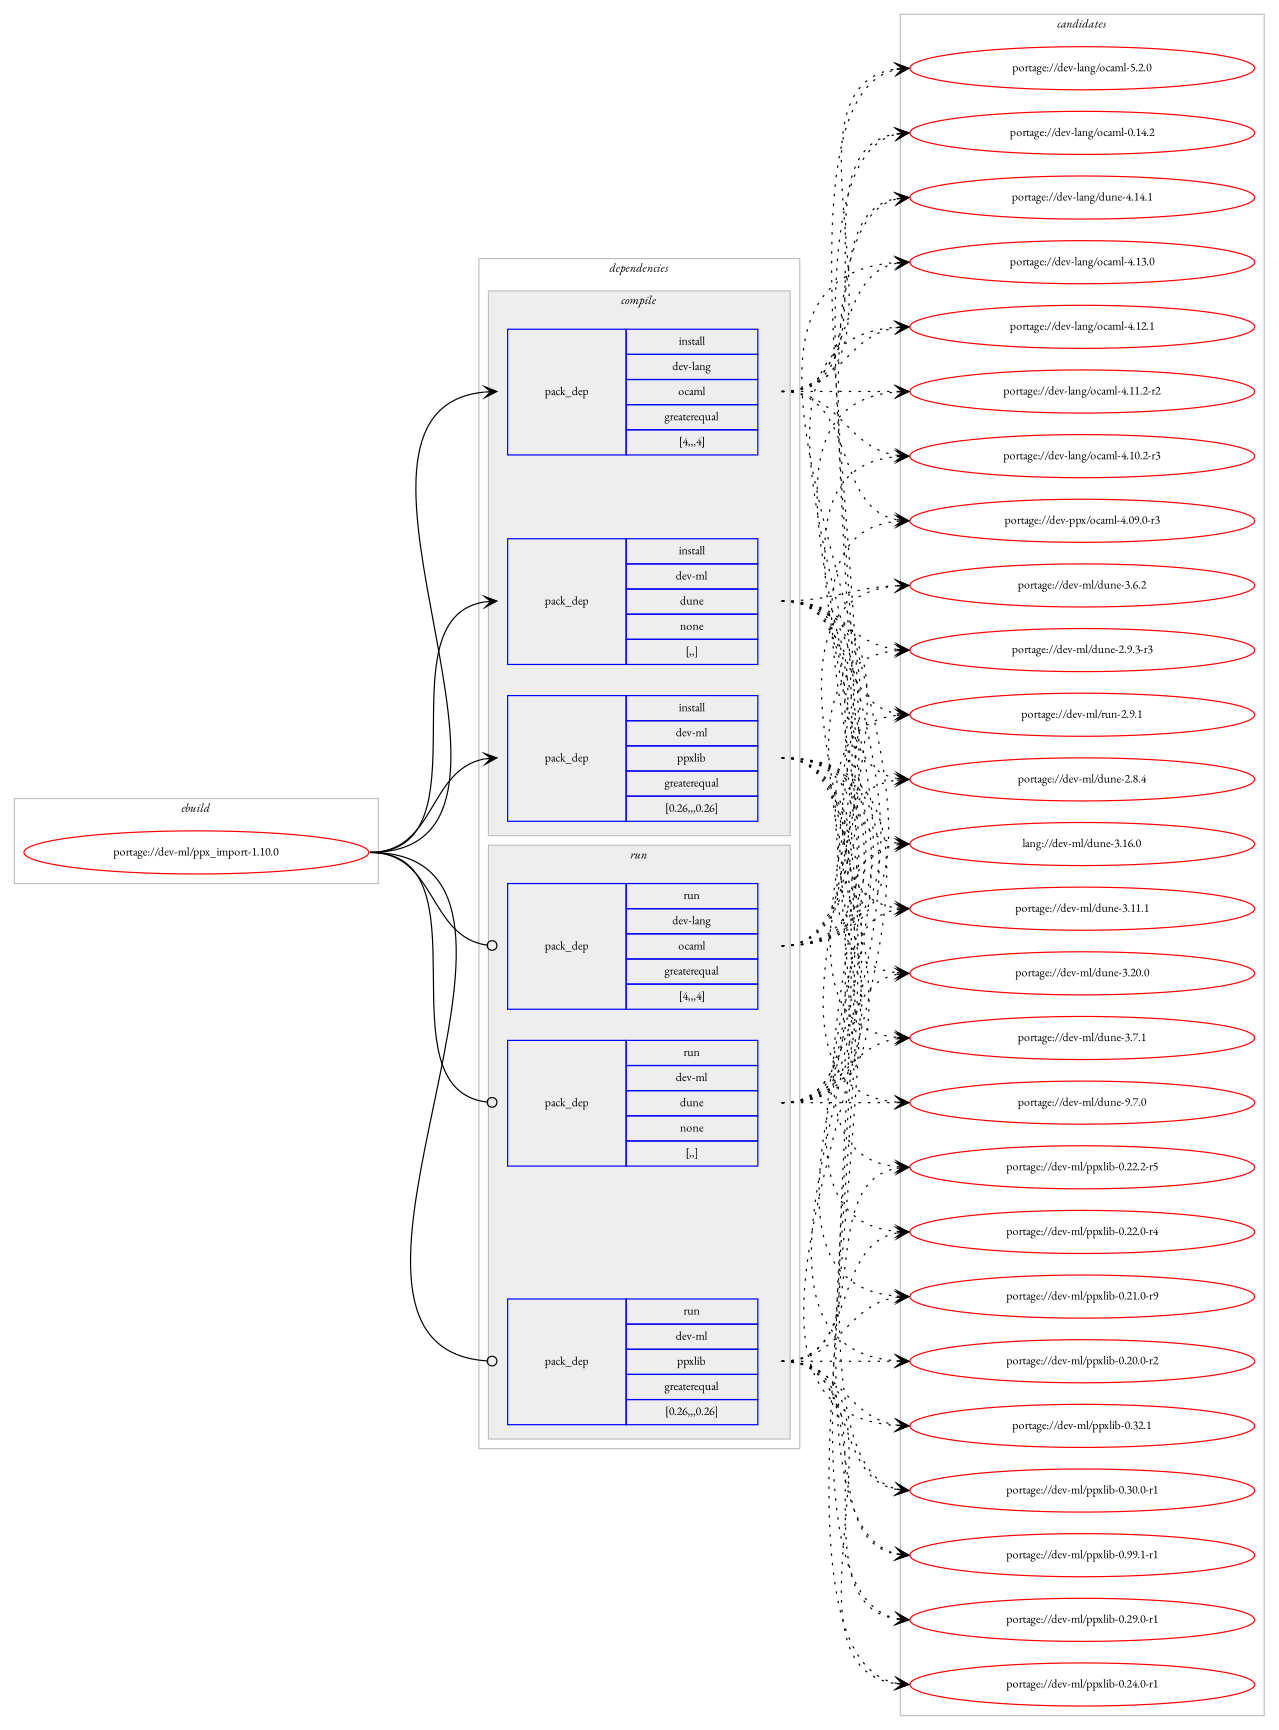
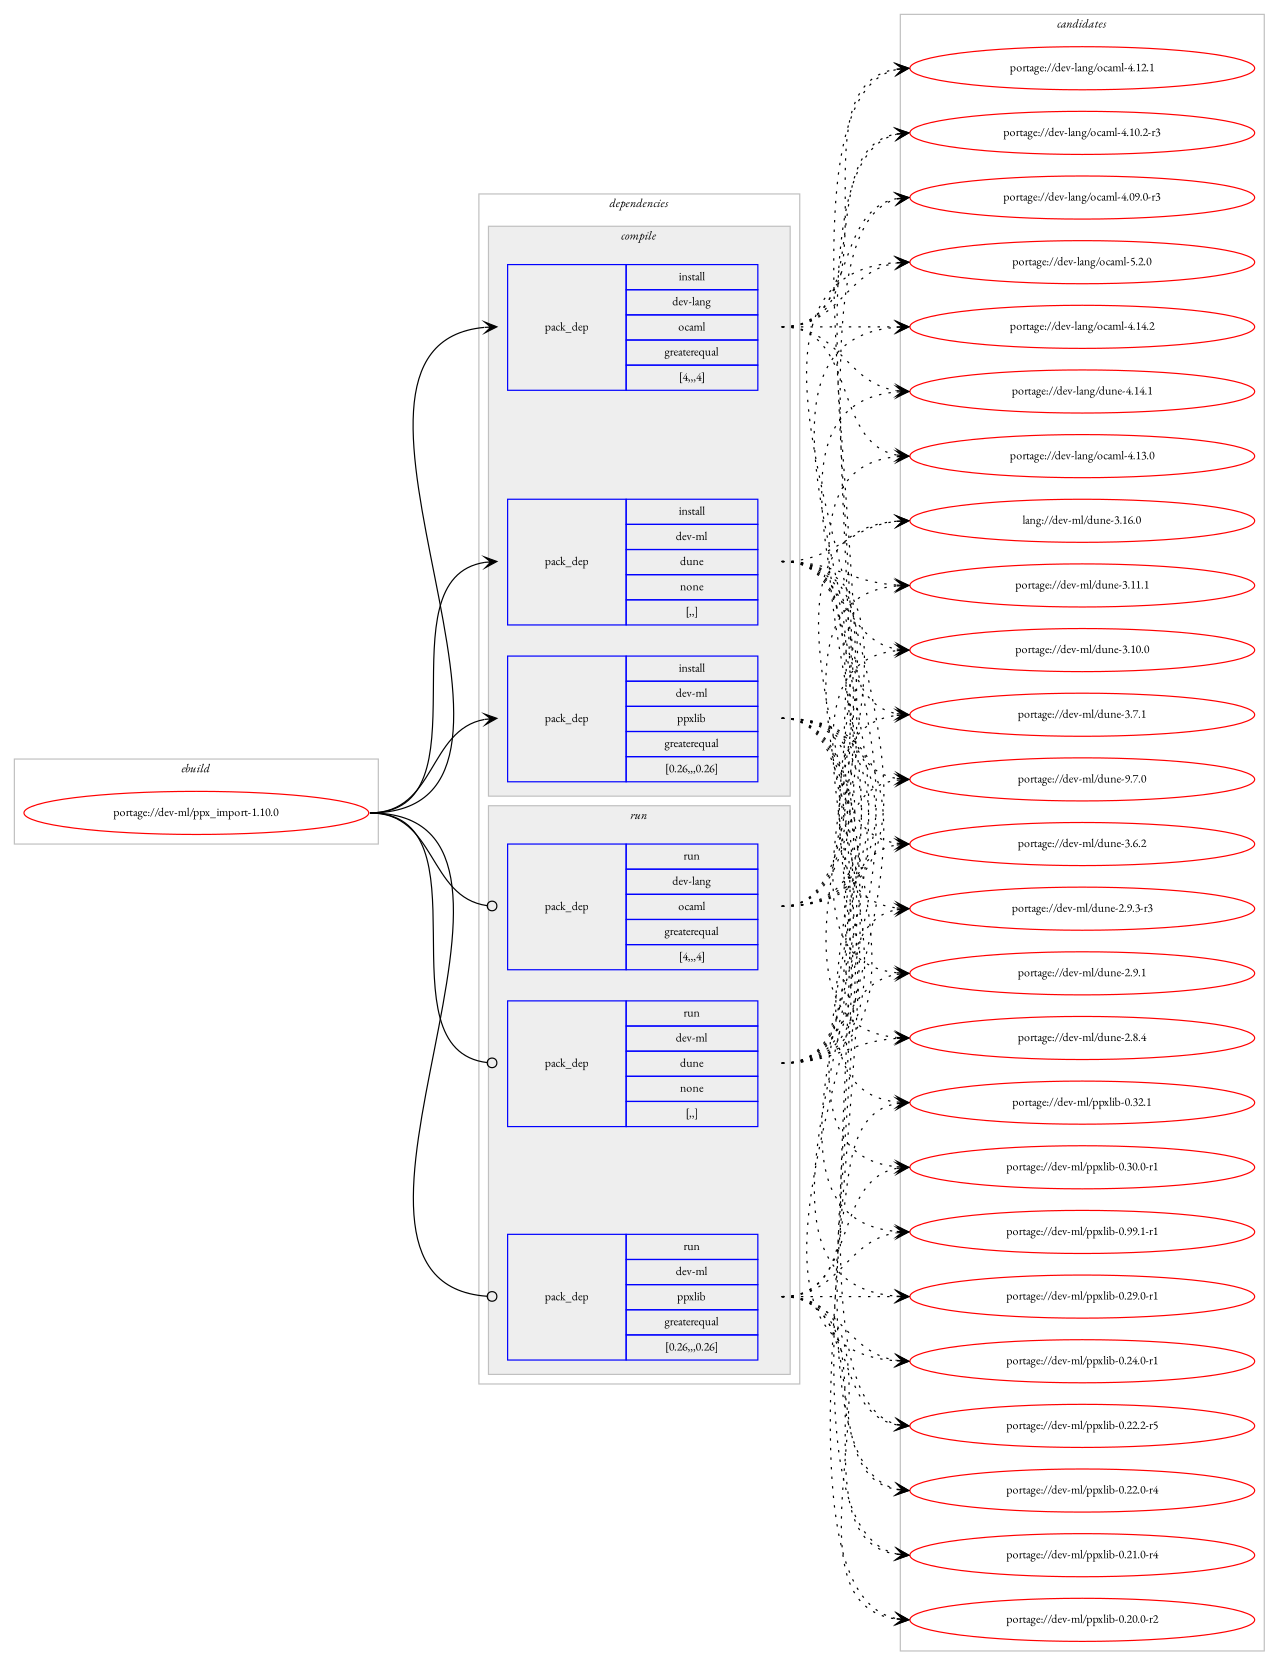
(1082, 133) -> (1082, 327)
(1082, 391) -> none
(1082, 521) -> (1082, 198)
(1082, 715) -> (1082, 973)
(1082, 973) -> (1082, 650)
(1082, 1297) -> (1082, 1555)
